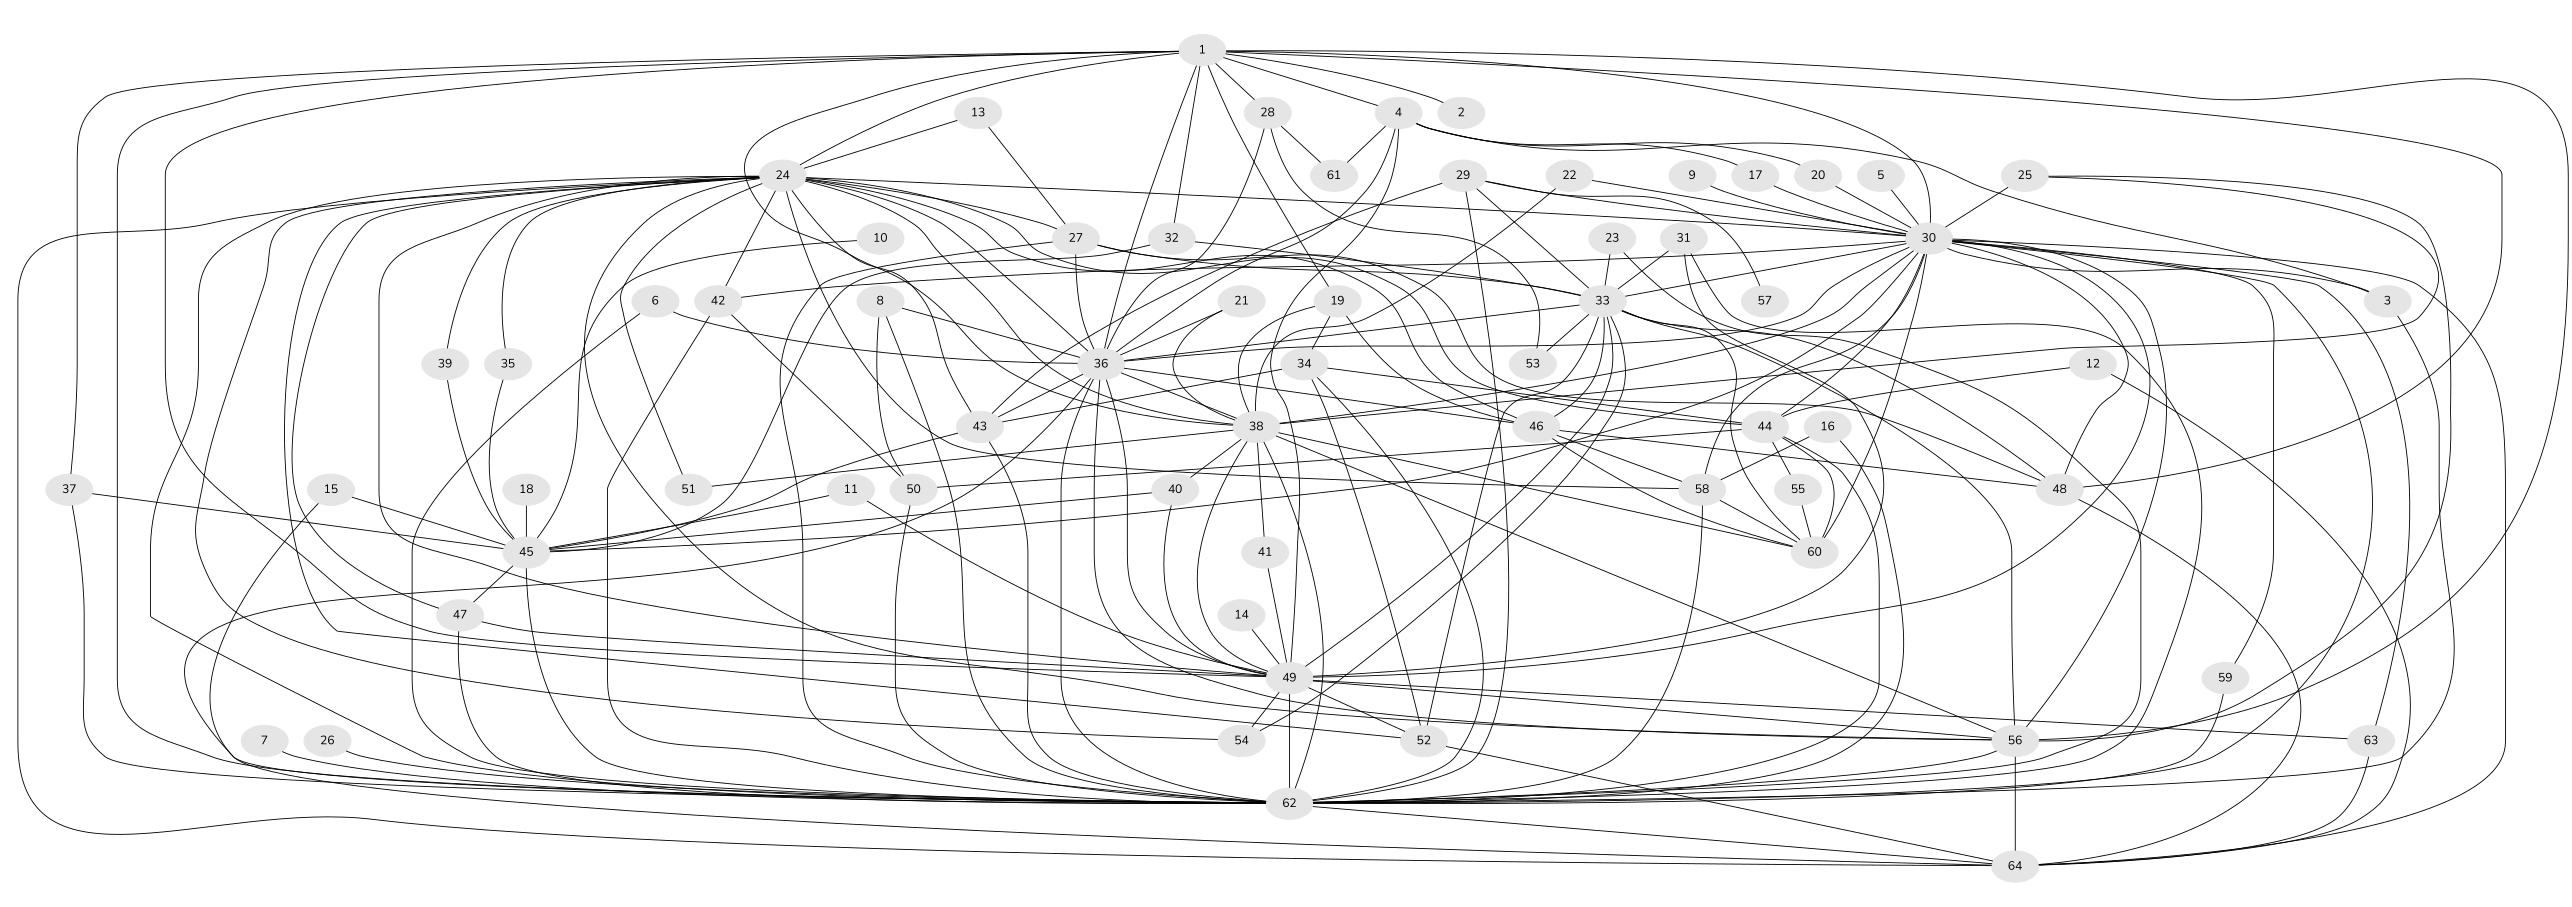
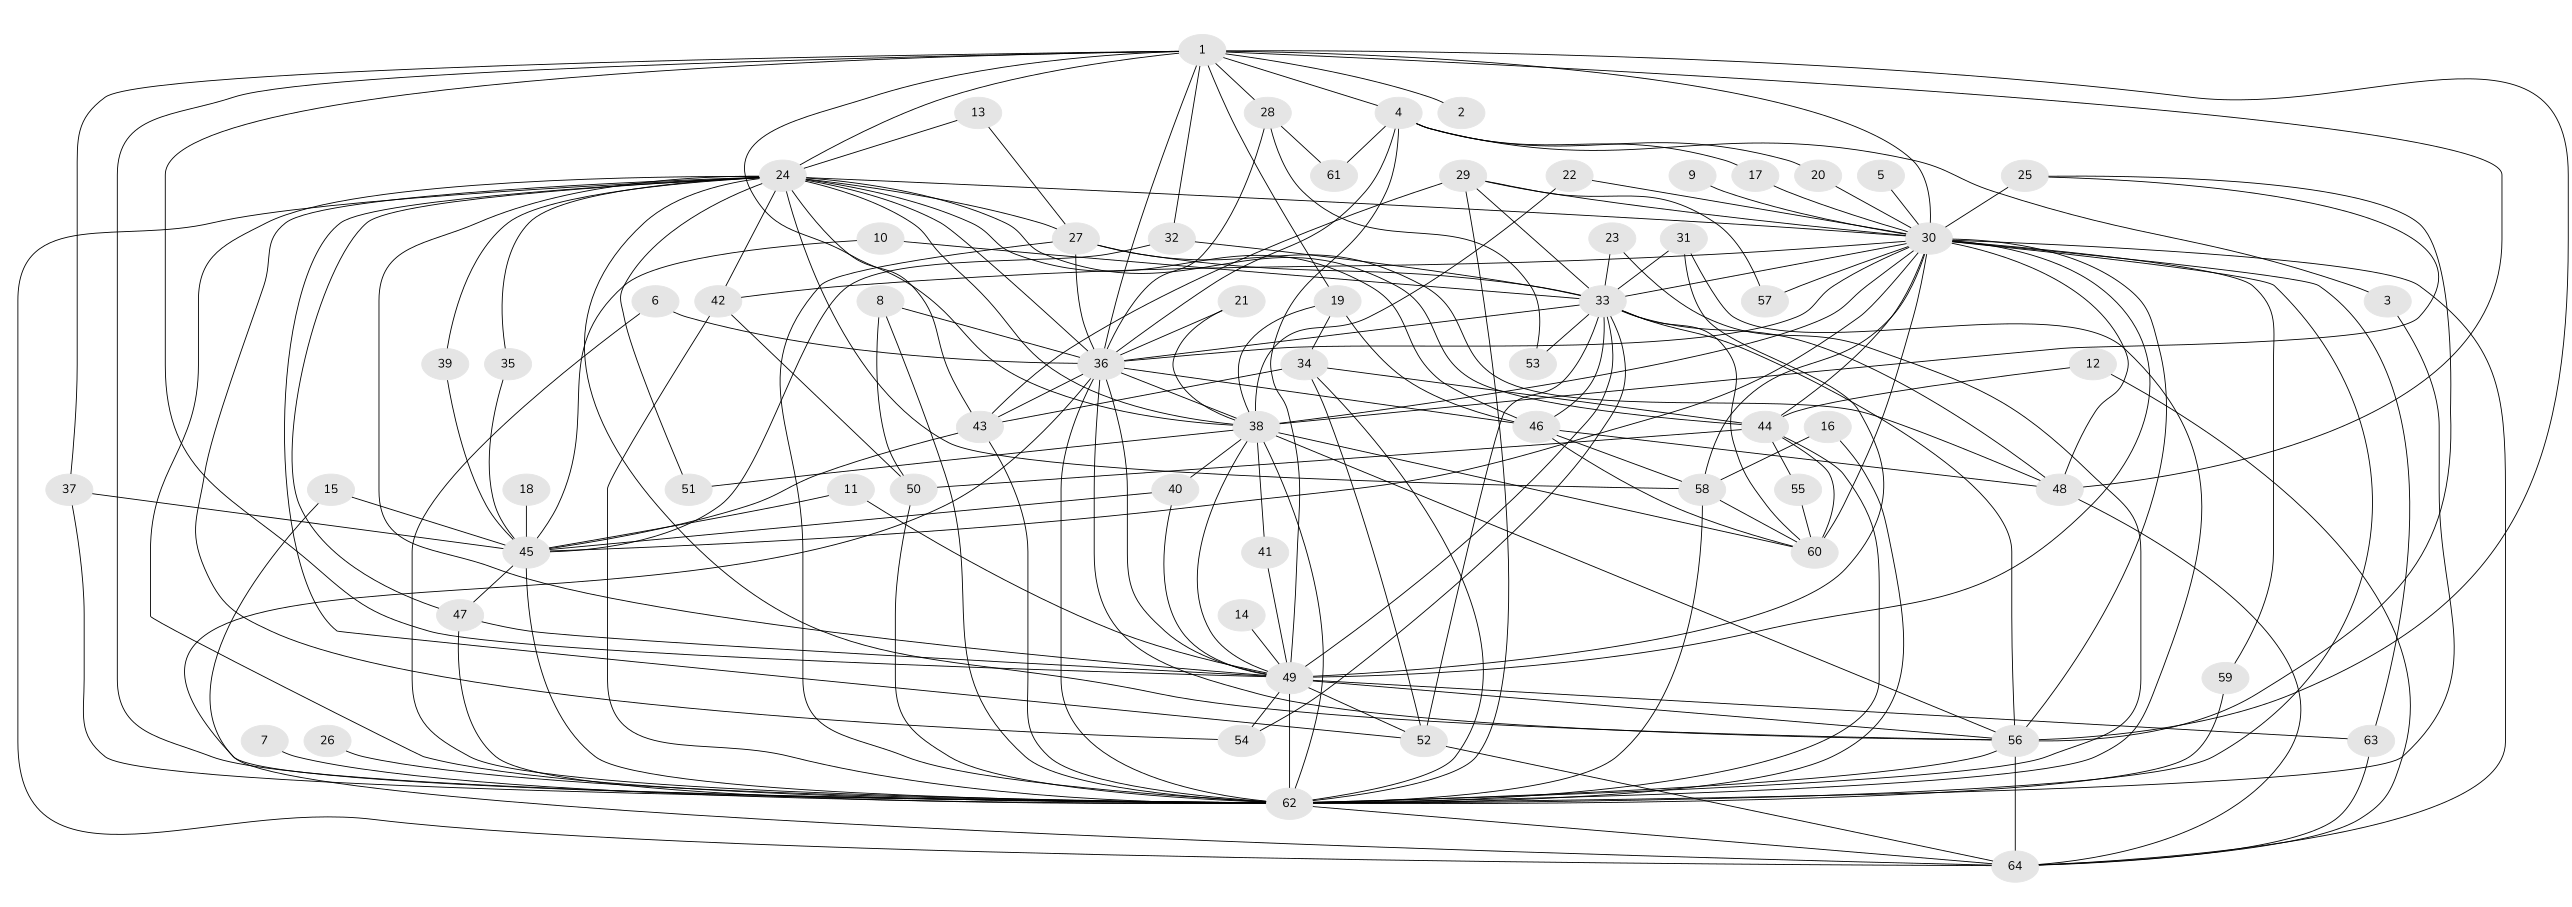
(2148, 270) -> (1846, 269)
none -> (1275, 274)
